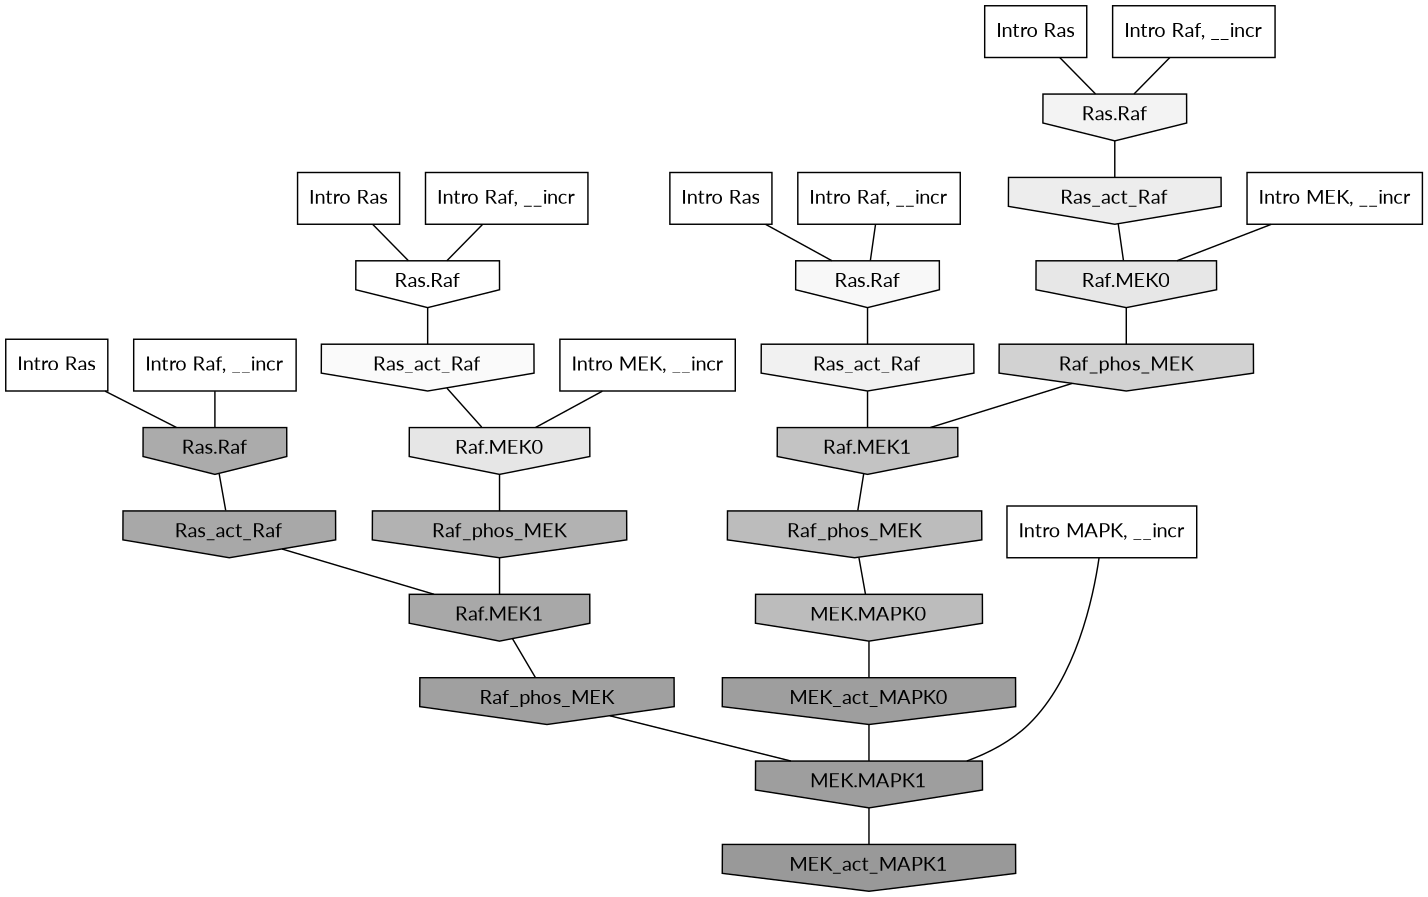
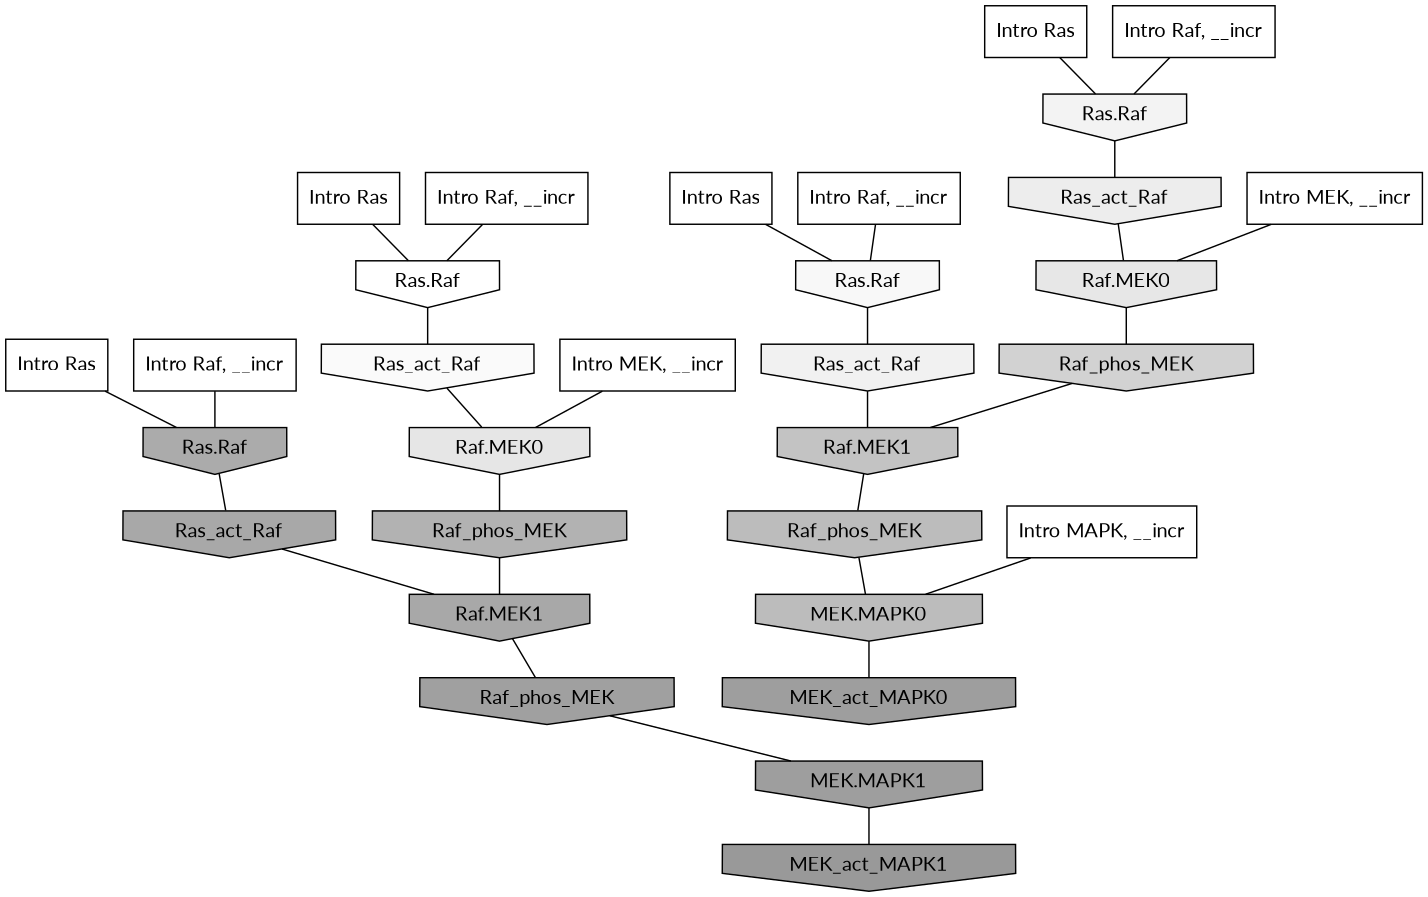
(1061, 680) -> (978, 576)
(869, 743) -> none
